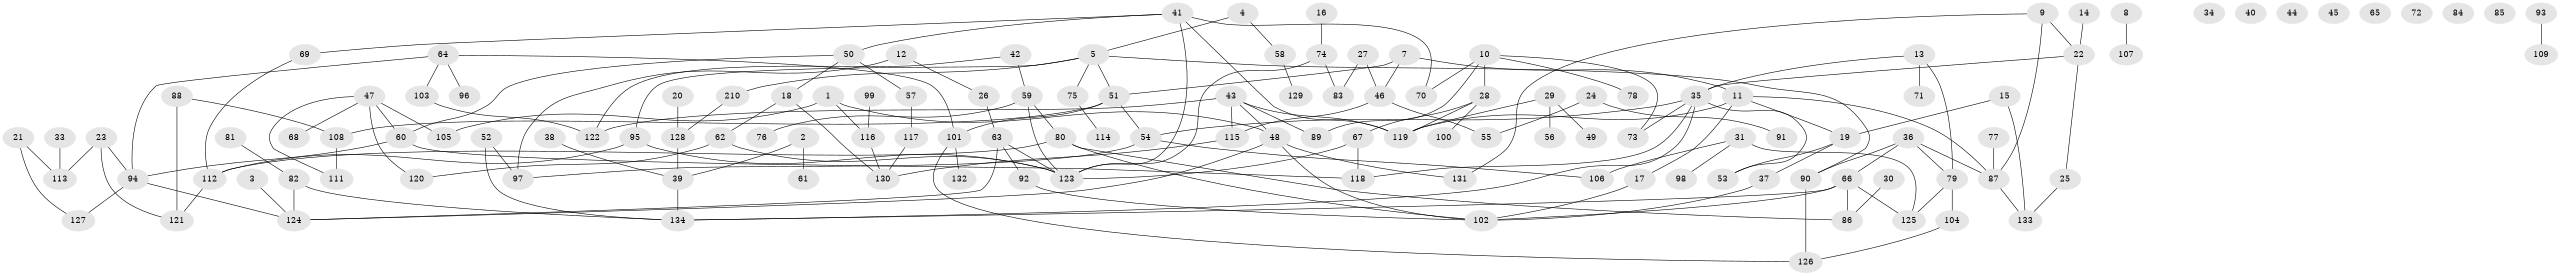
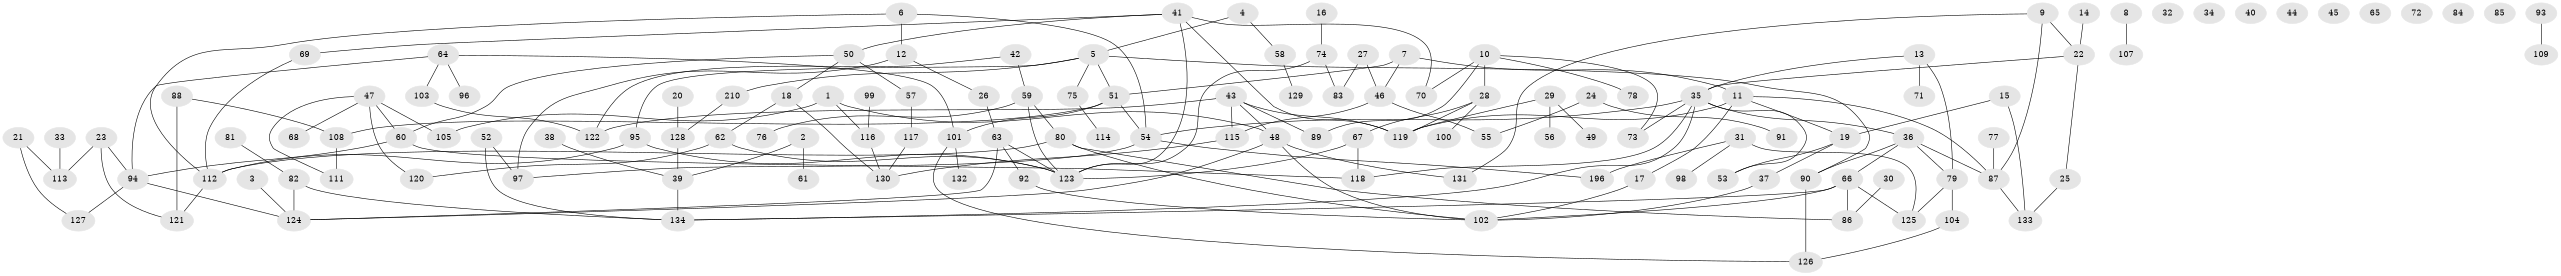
none -> (901, 13)
none -> (2168, 13)
none -> (1787, 119)
(1597, 179) -> (1597, 179)
